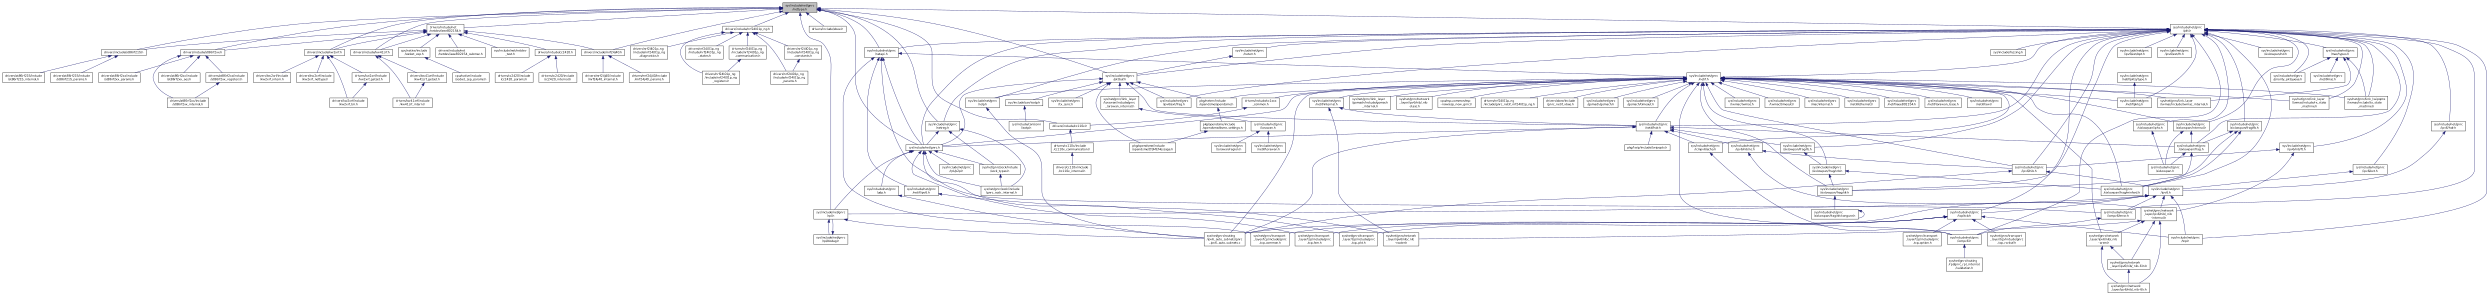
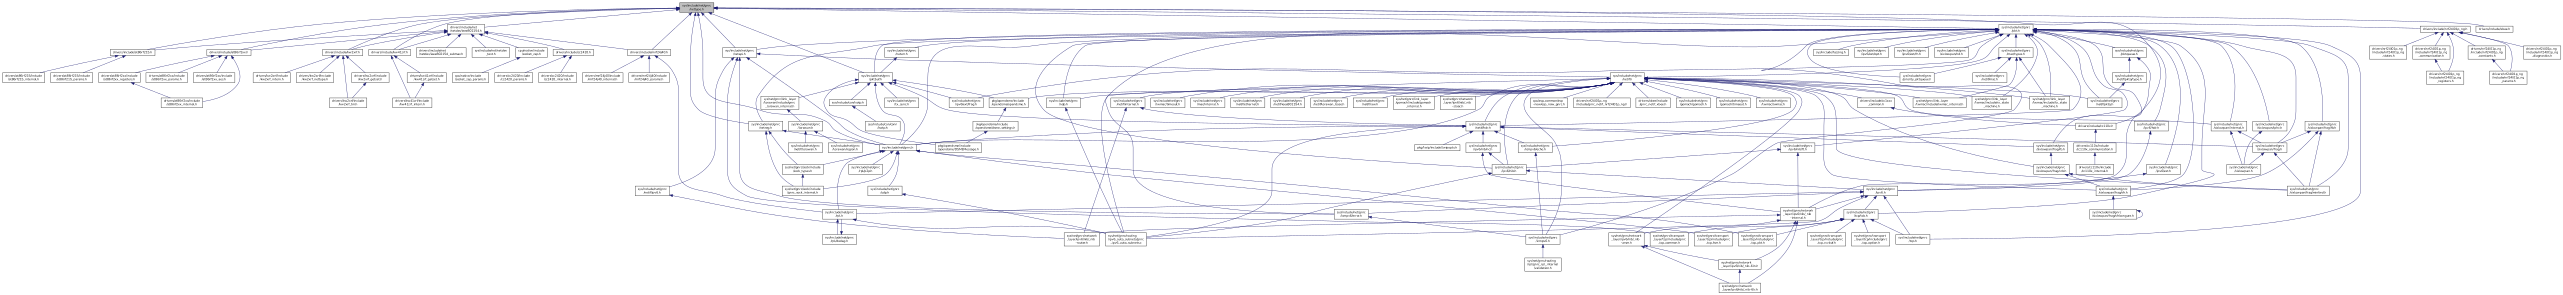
none -> (2129, 53)
(1217, 103) -> (1009, 103)
(2366, 103) -> (2050, 103)
(831, 106) -> (686, 186)
